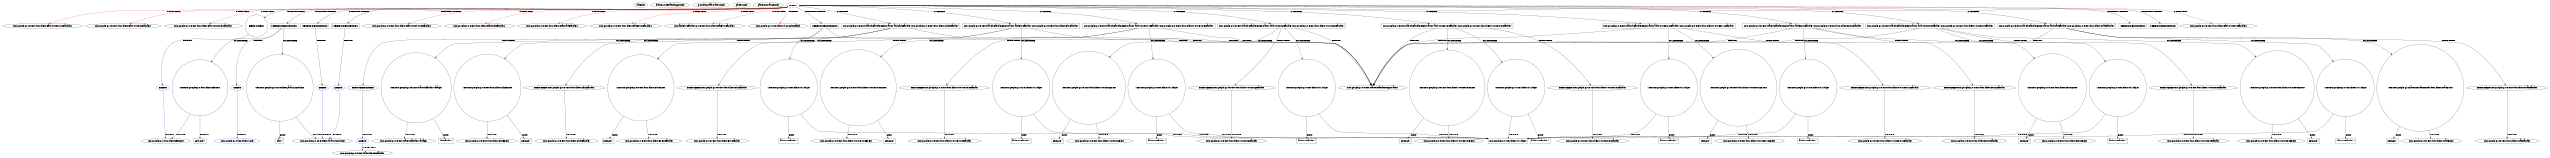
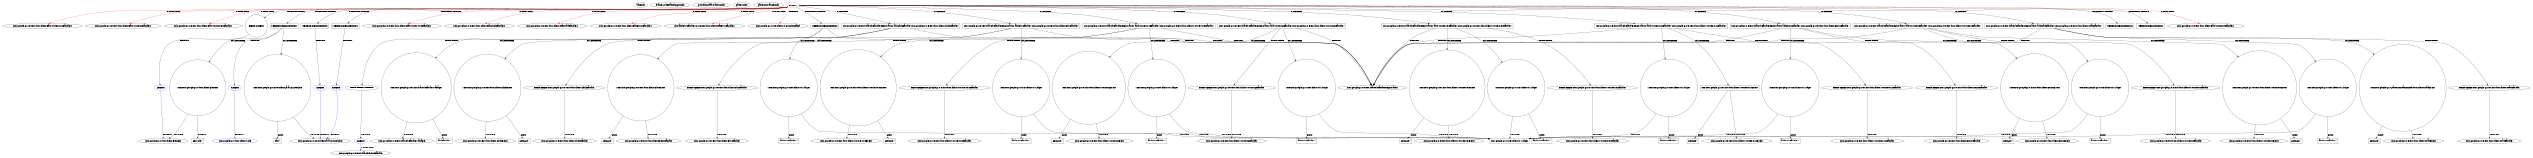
(363, 88) -> (362, 88)
(1738, 88) -> (1730, 88)
